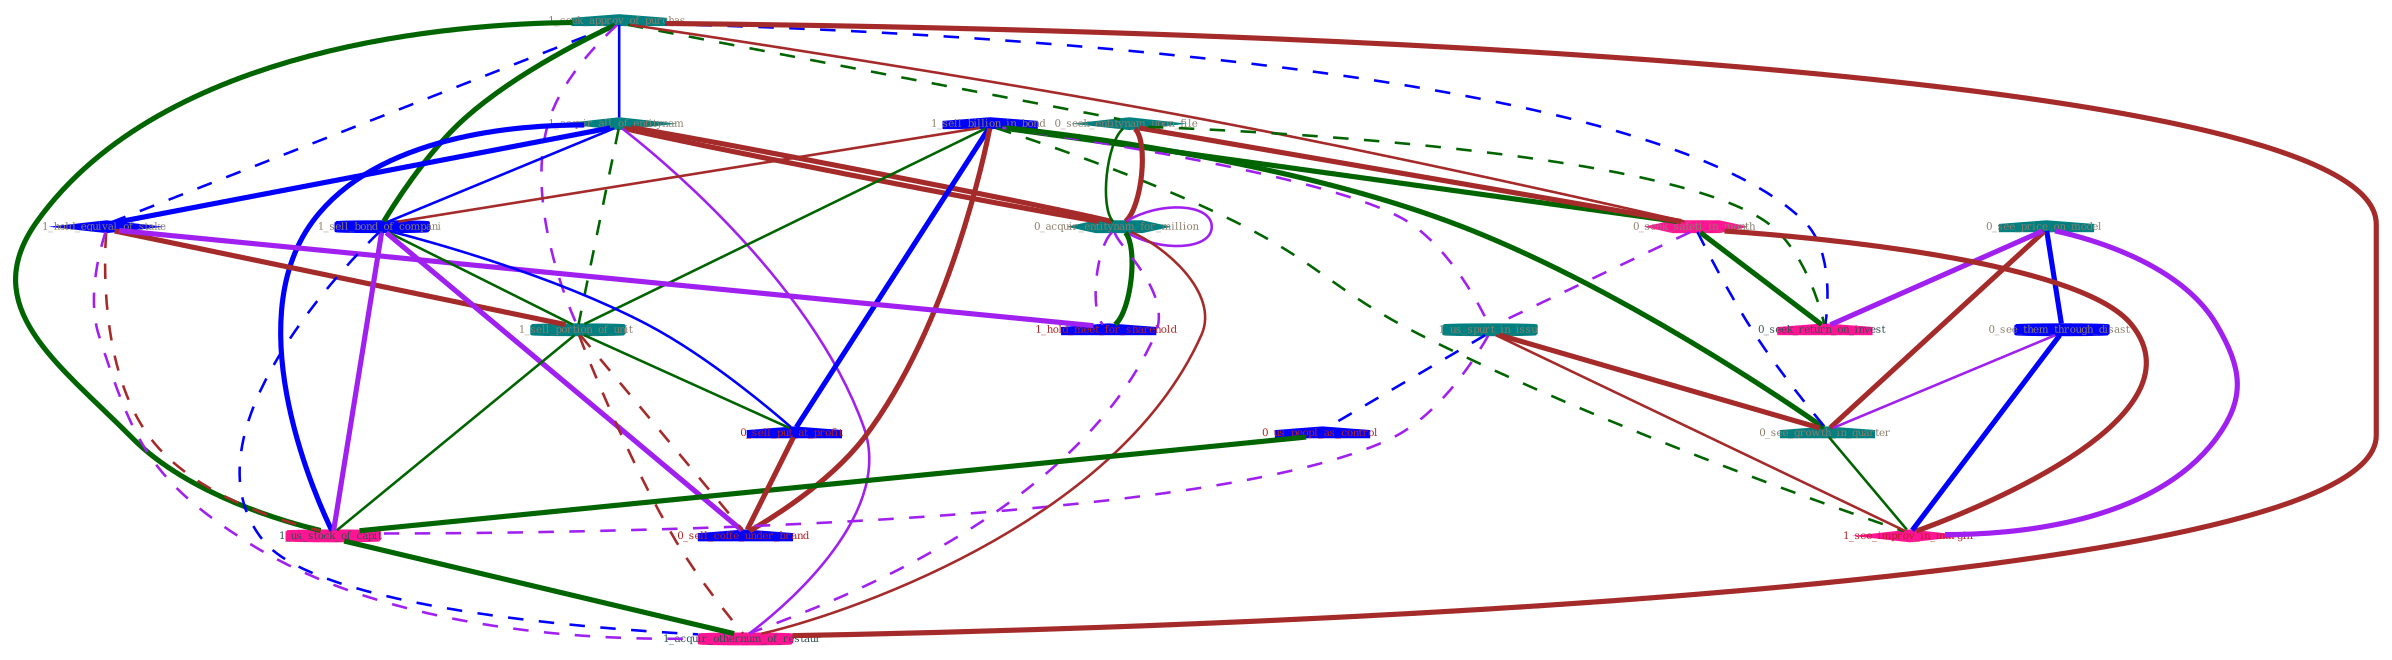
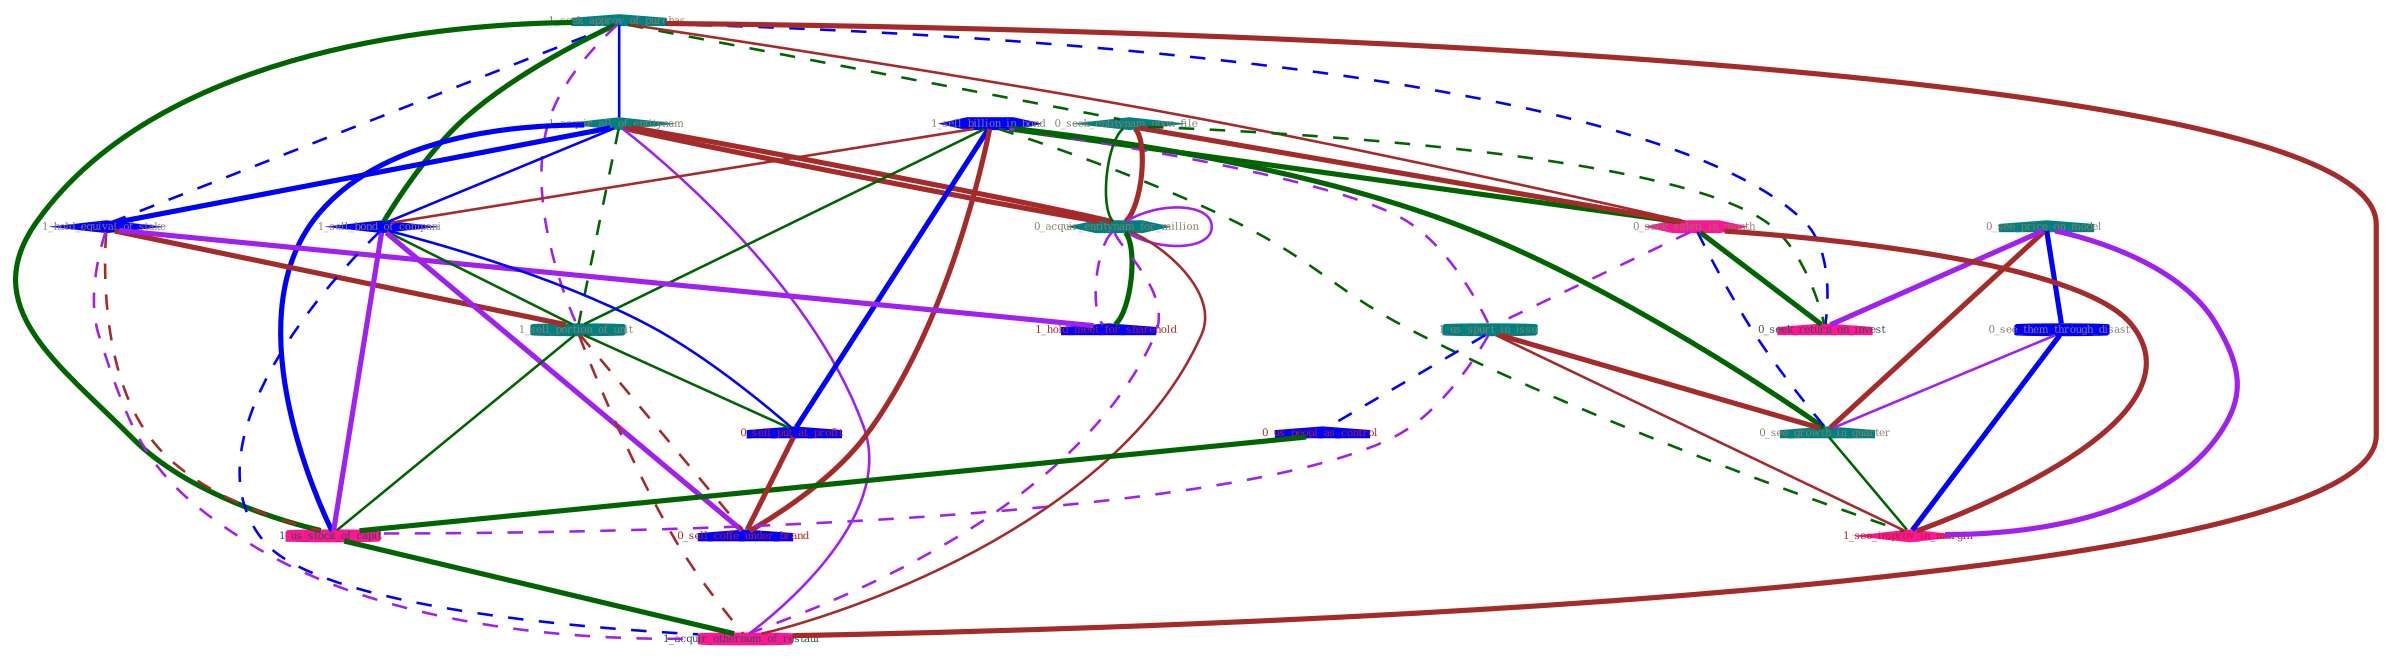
(990, 124) -> (990, 124)
(382, 227) -> (382, 227)
